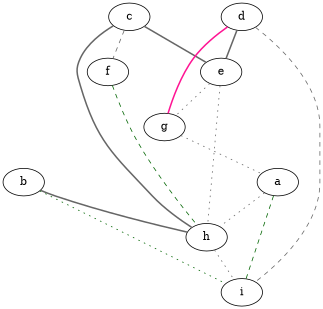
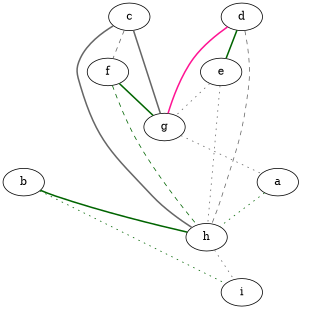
(175, 44) -> (147, 72)
(232, 44) -> (232, 44)
none -> (136, 99)
(320, 155) -> (242, 129)
(242, 210) -> (242, 210)
(113, 214) -> (113, 214)
(260, 237) -> none
